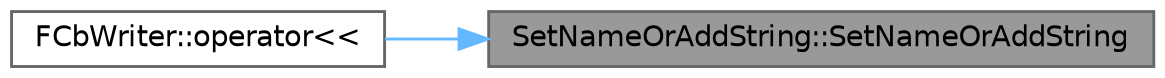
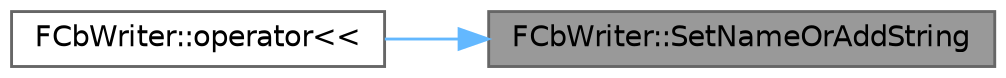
(821, 39) -> (742, 39)
